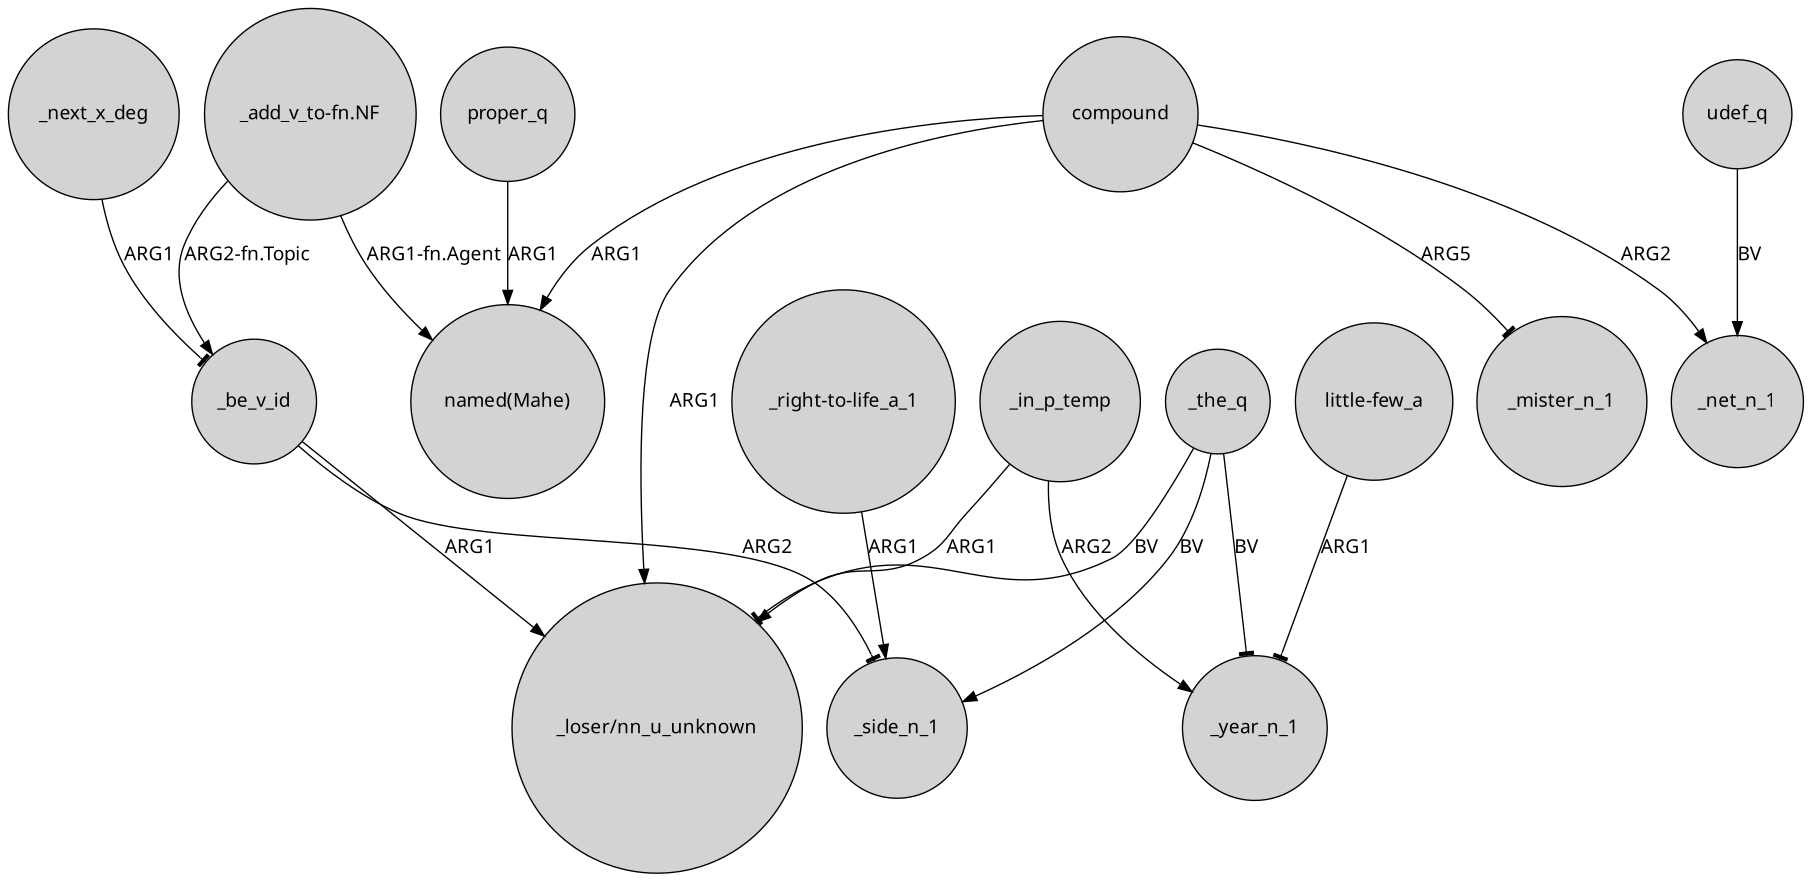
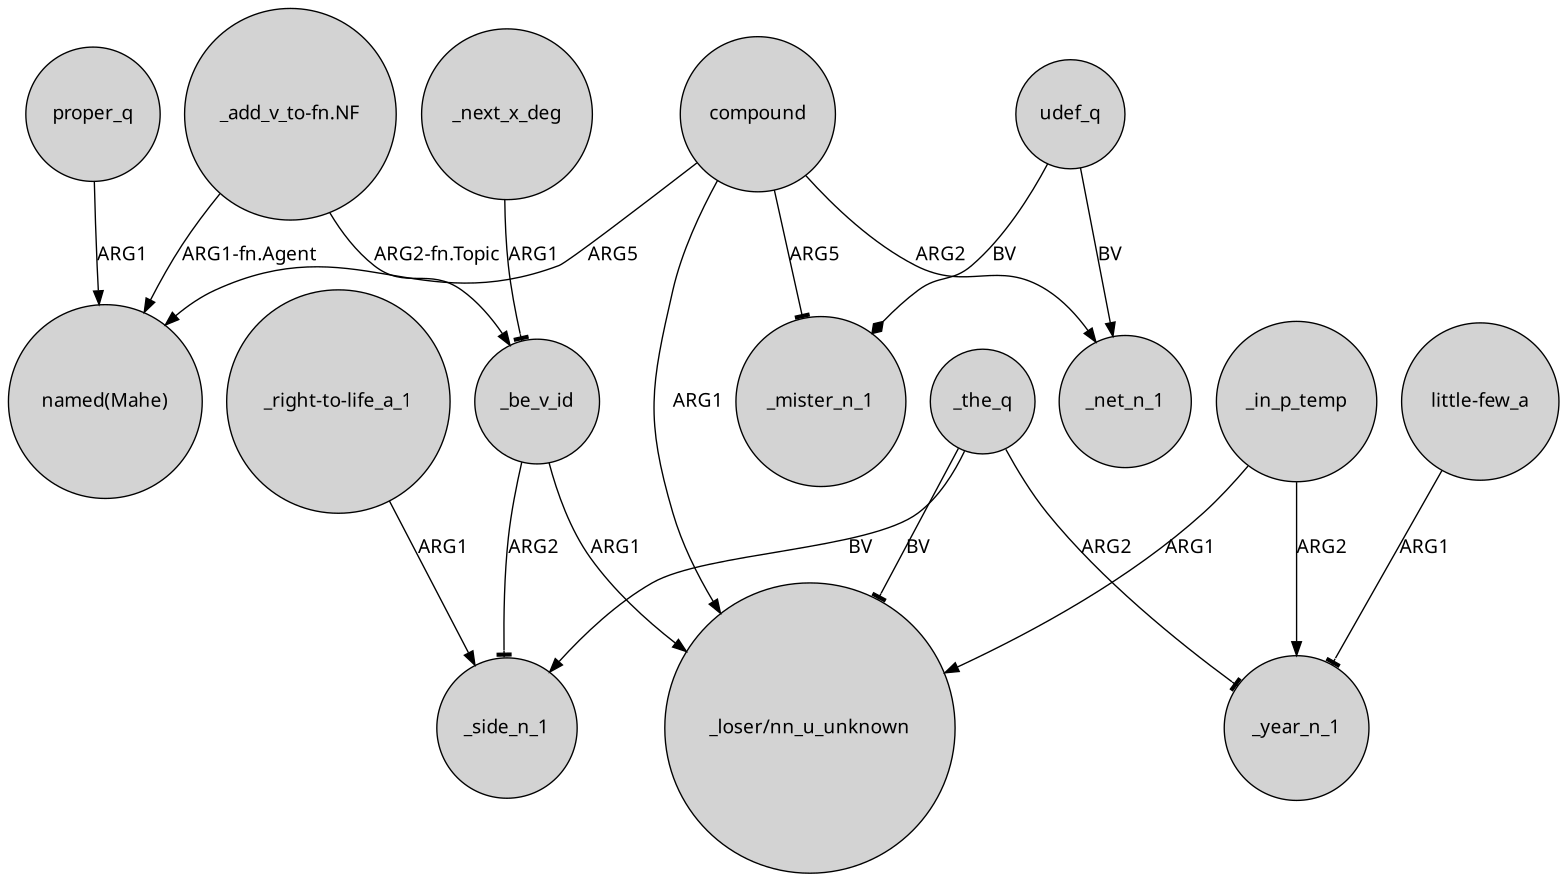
(617, 255) -> (613, 255)
none -> (980, 258)
(1247, 548) -> (1107, 548)
